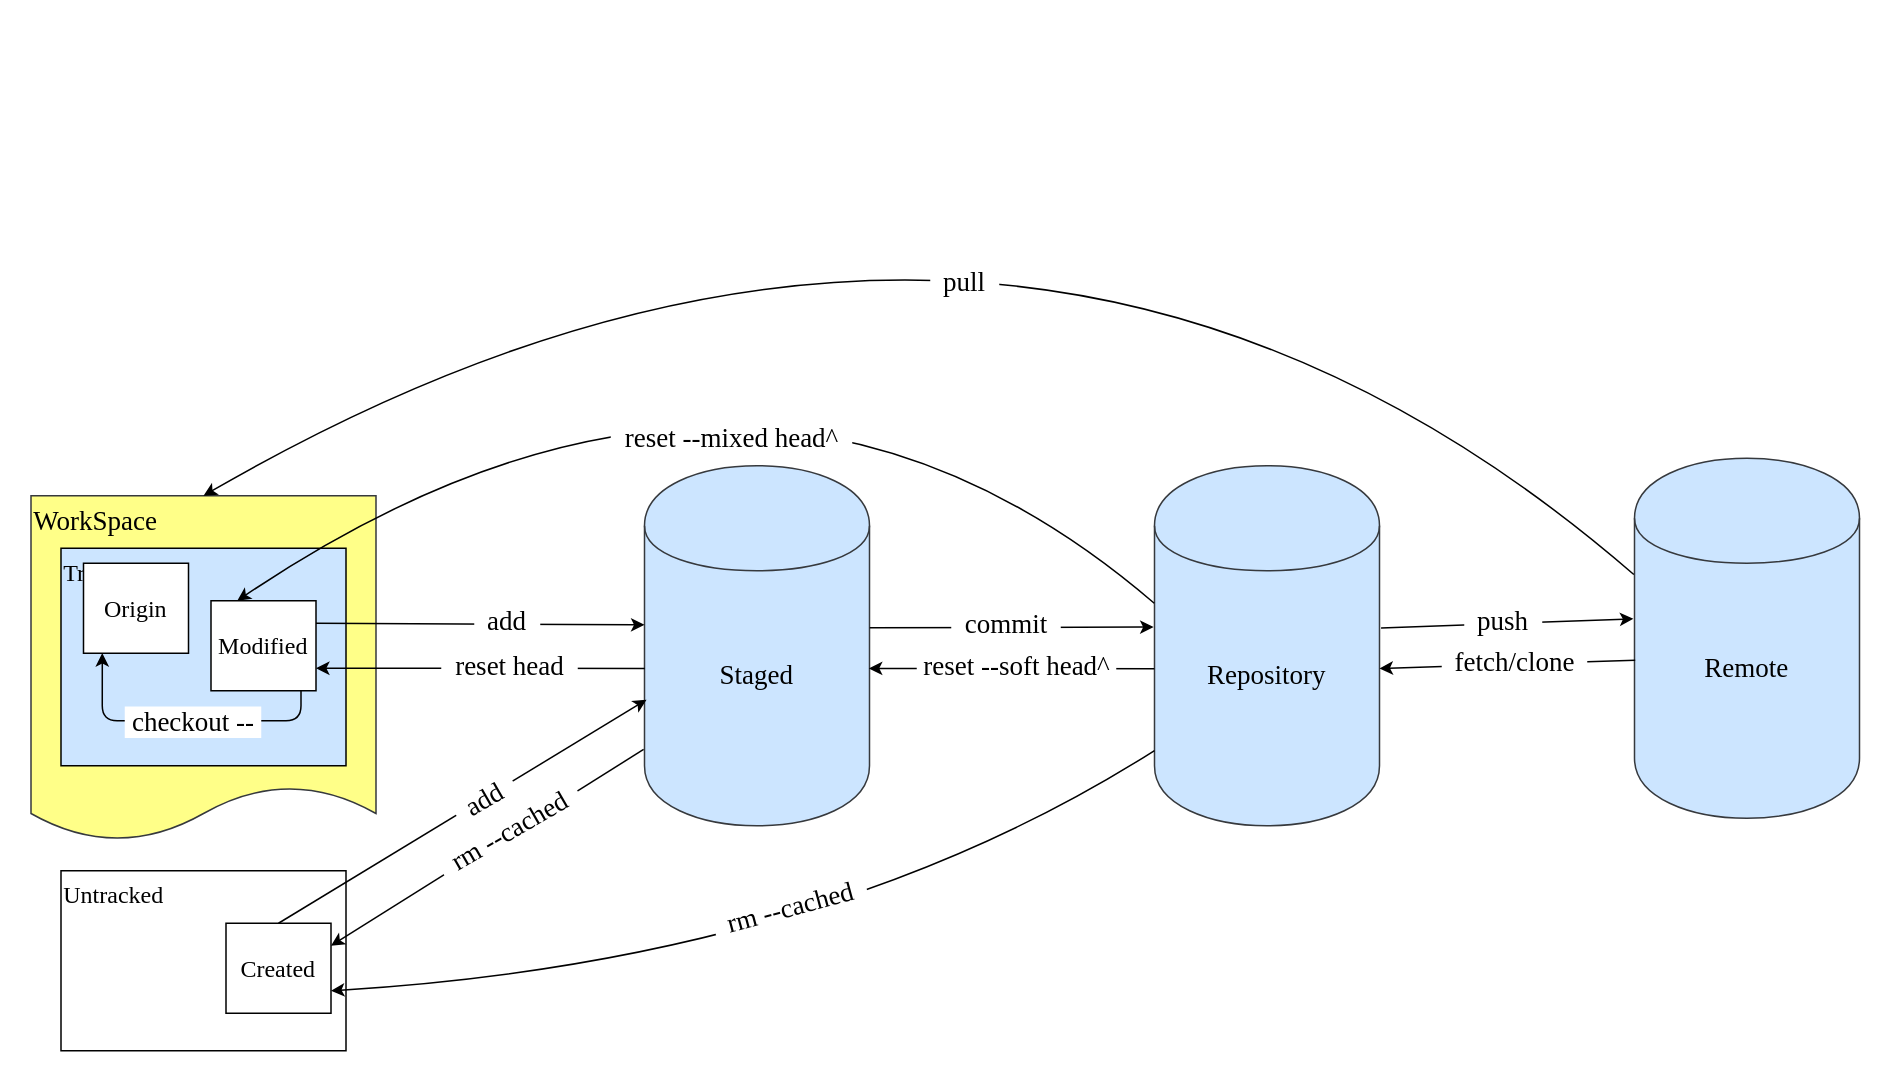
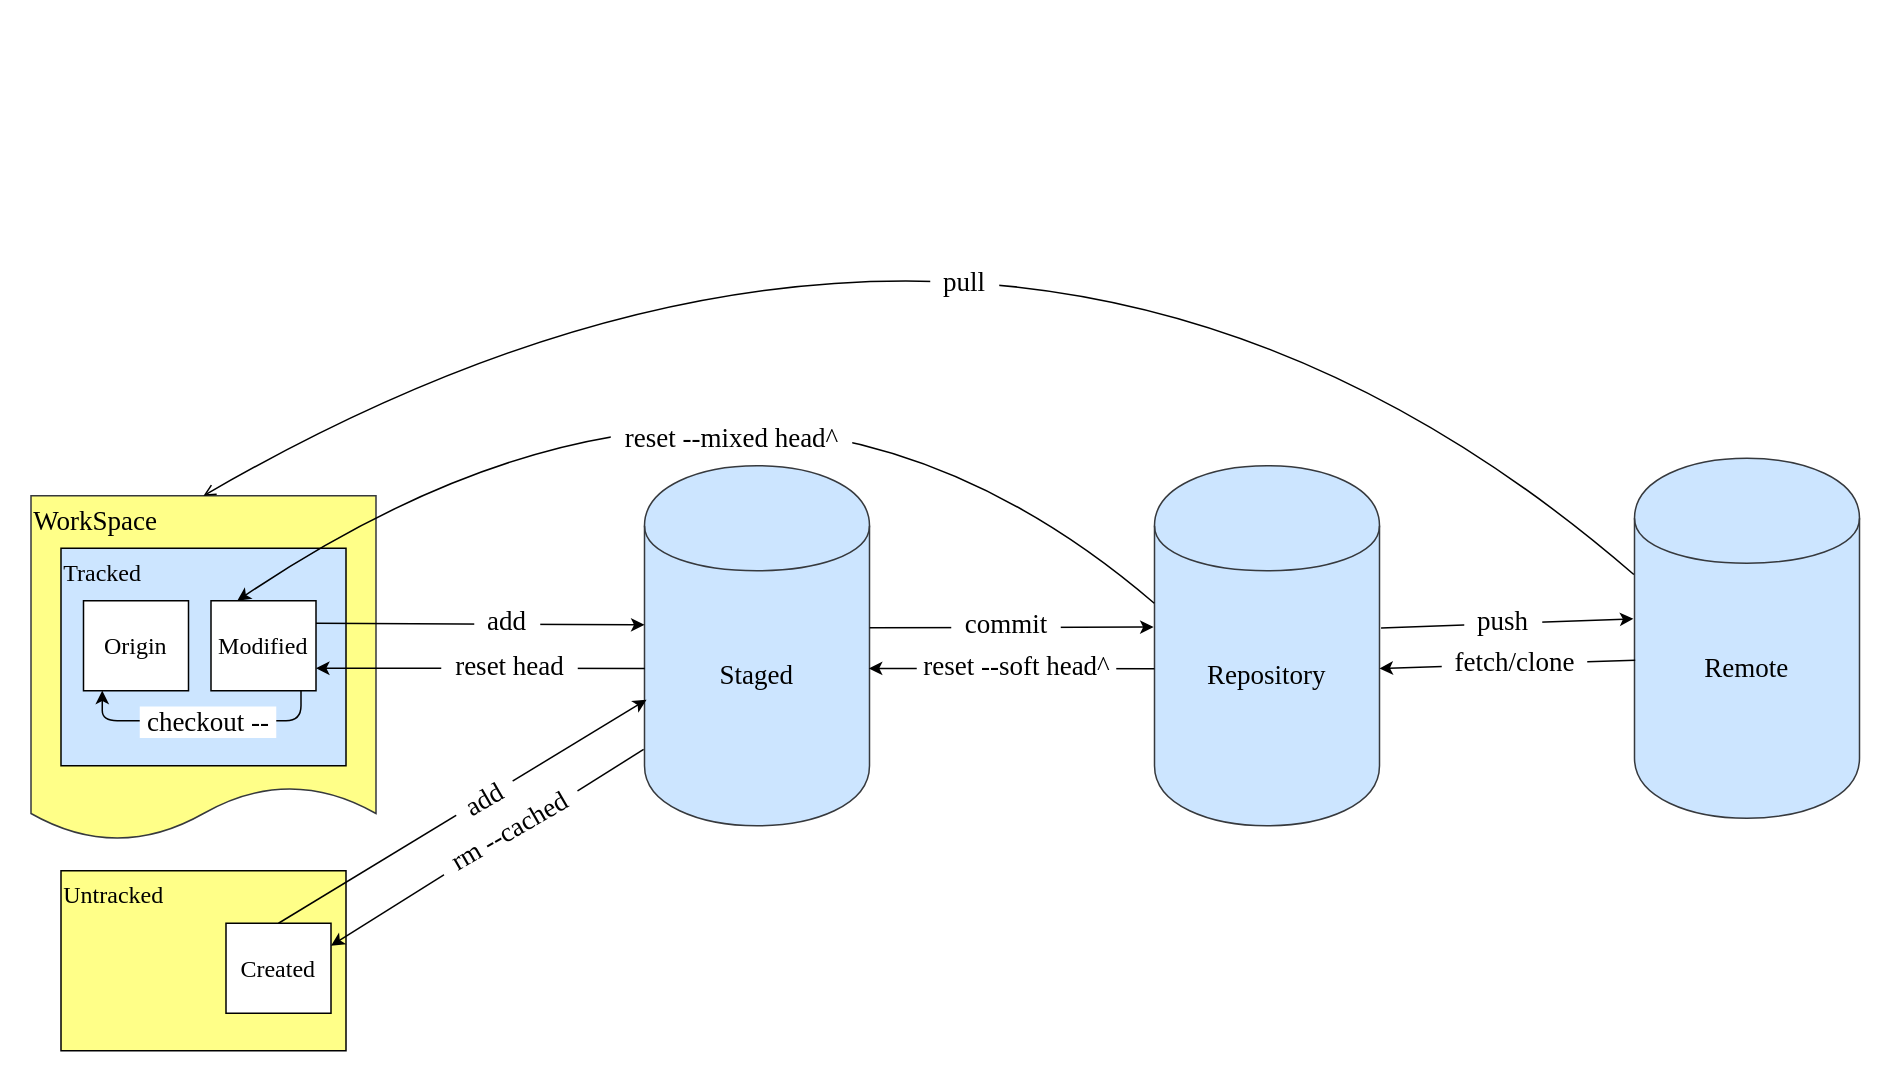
(213, 490) -> (211, 491)
(136, 608) -> (136, 646)
(203, 961) -> (203, 961)
(531, 971) -> none
